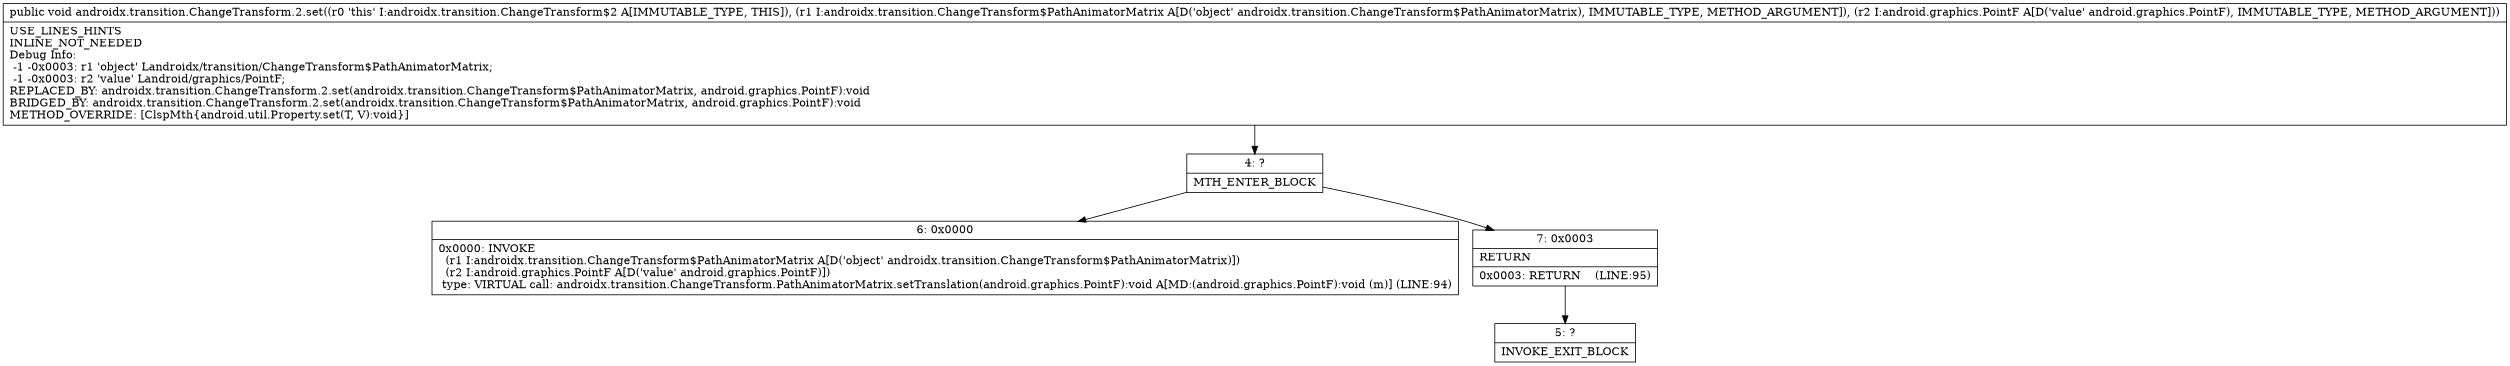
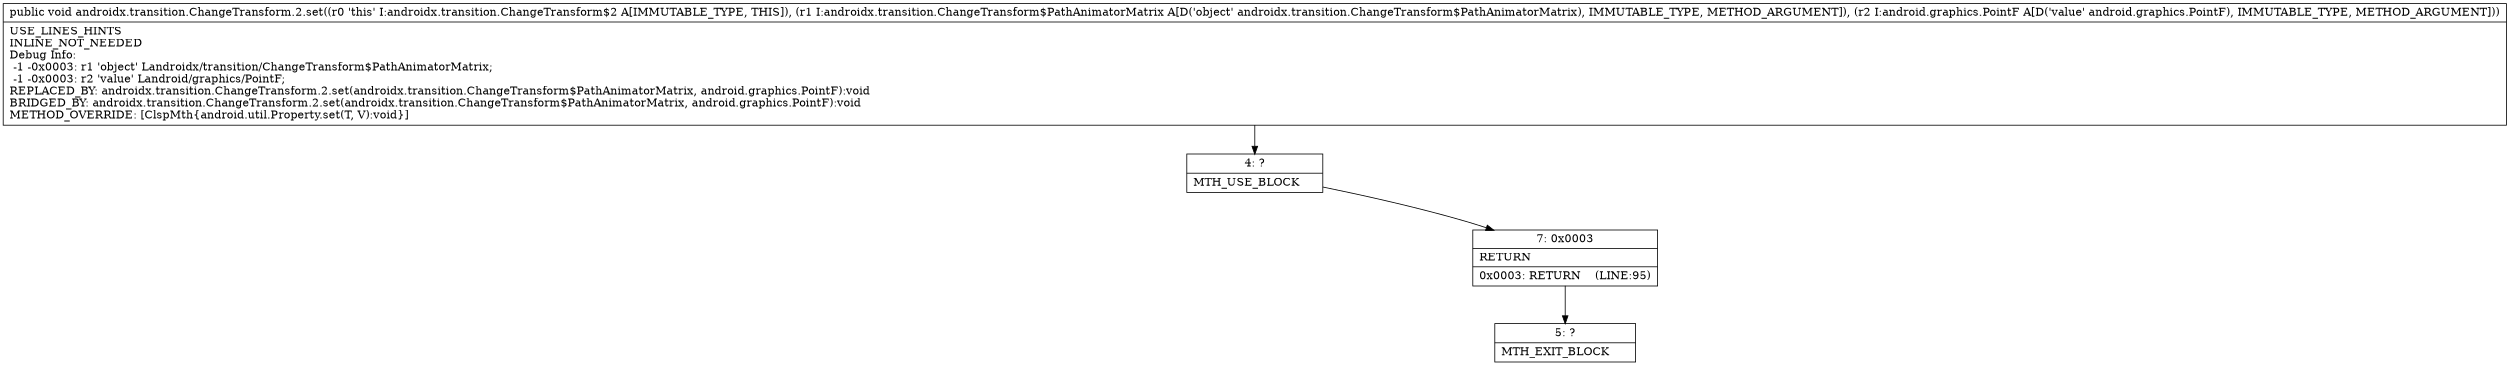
(1255, 182) -> (1246, 182)
(945, 258) -> none
(1565, 352) -> (1556, 352)
